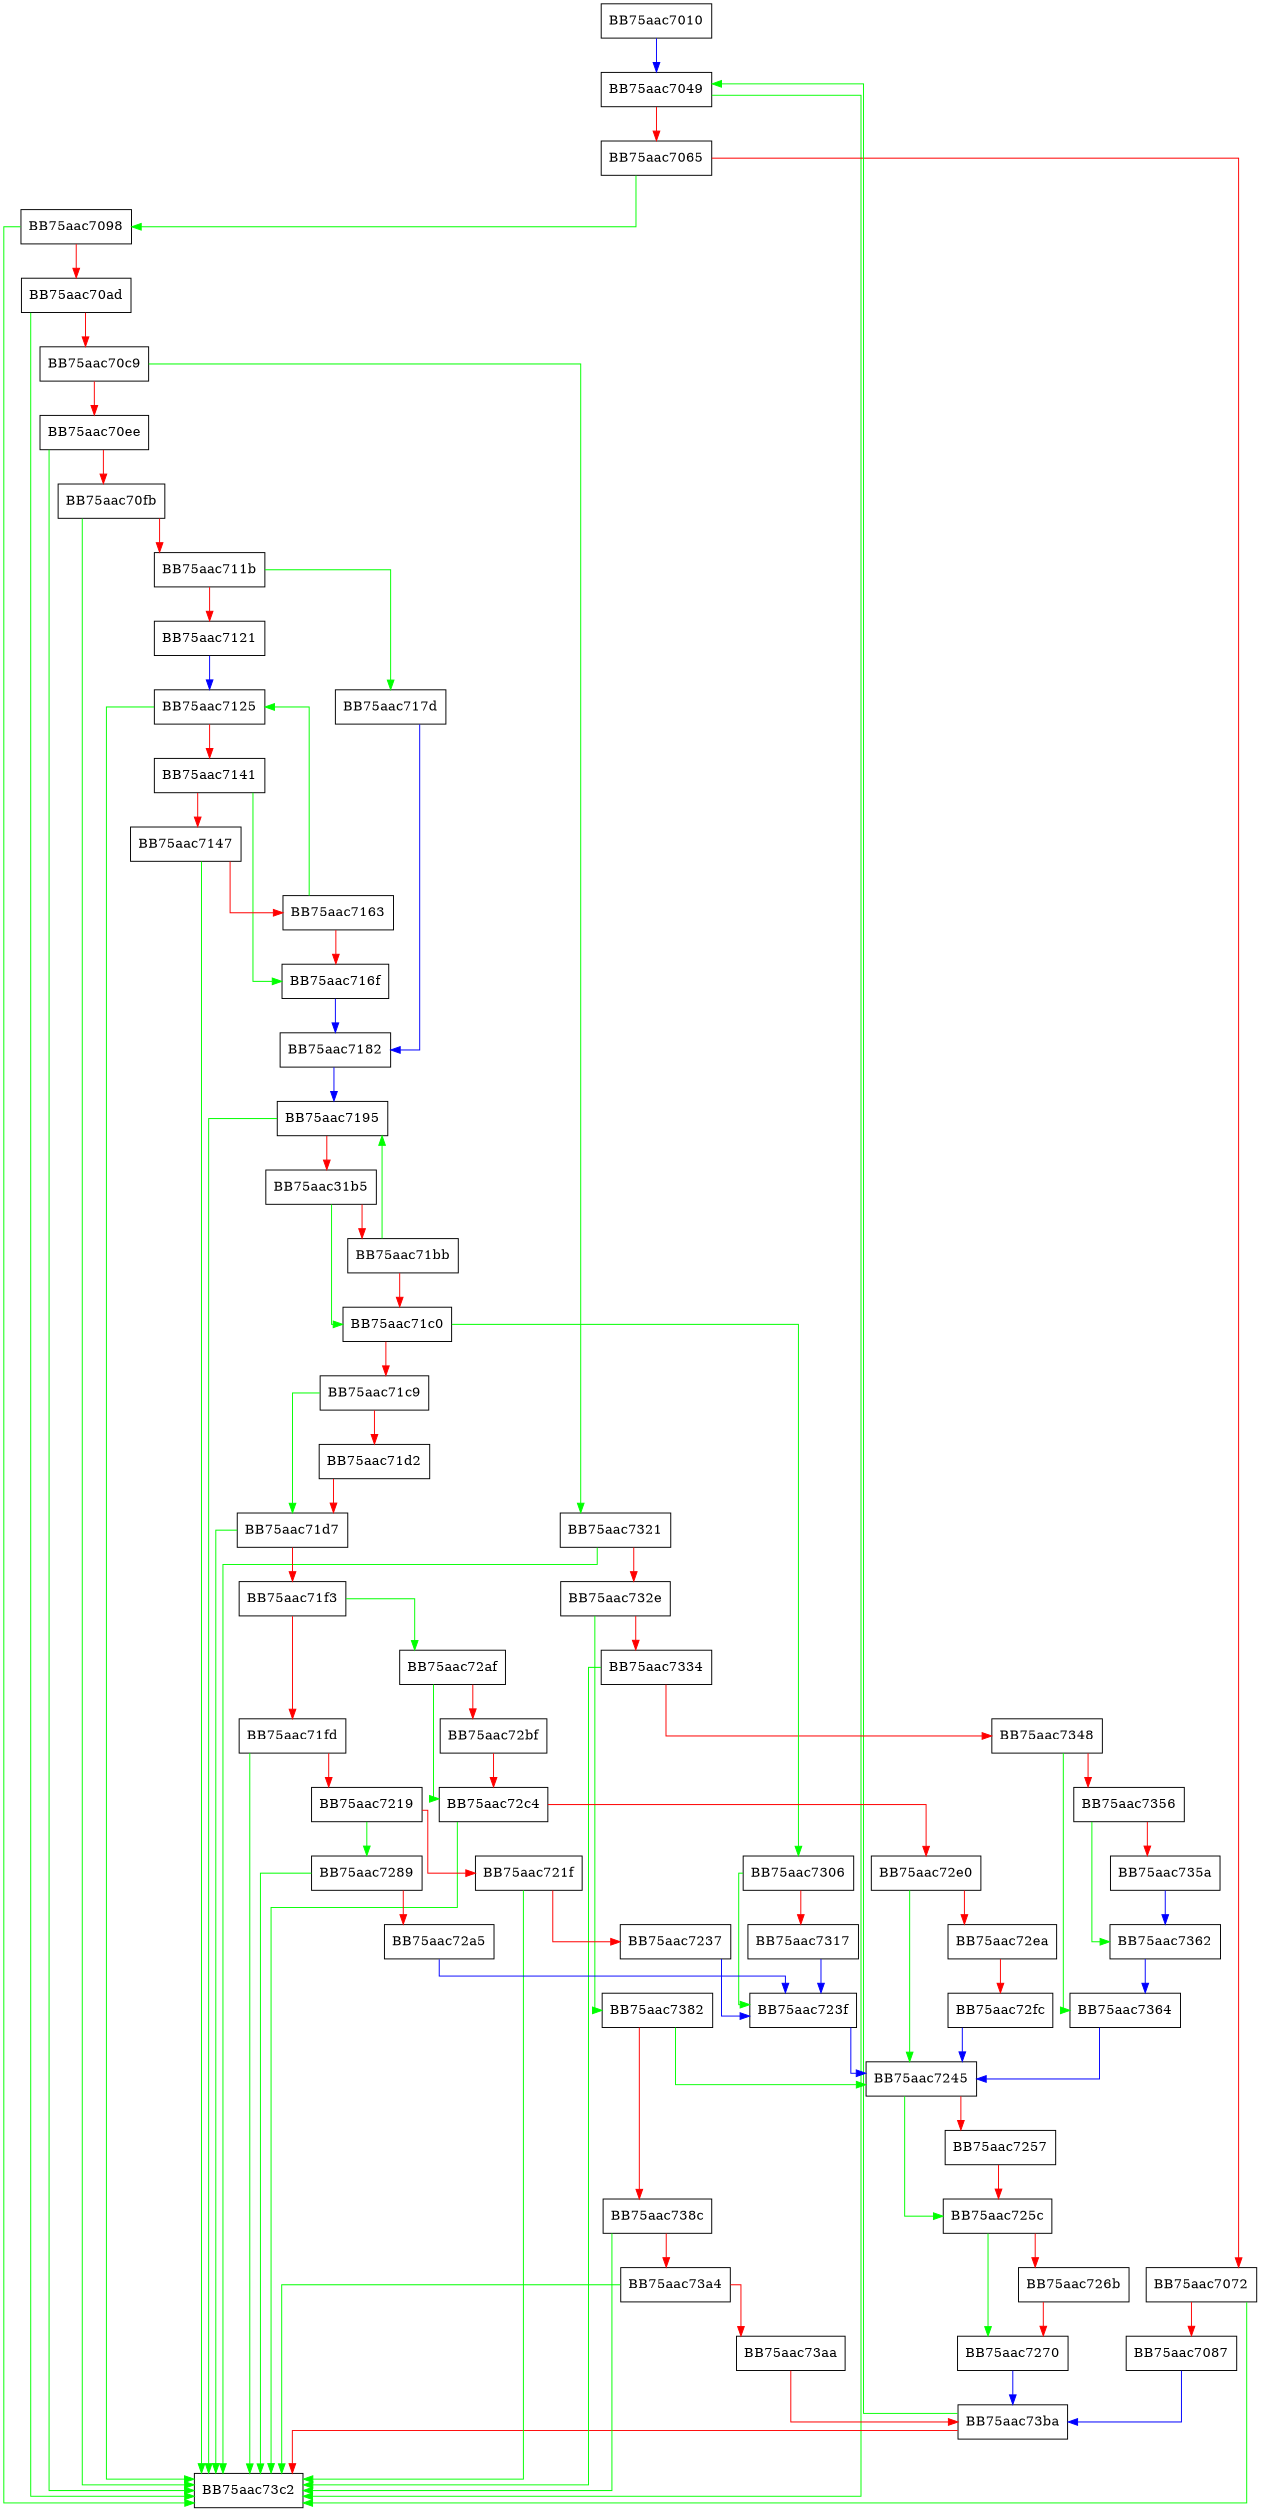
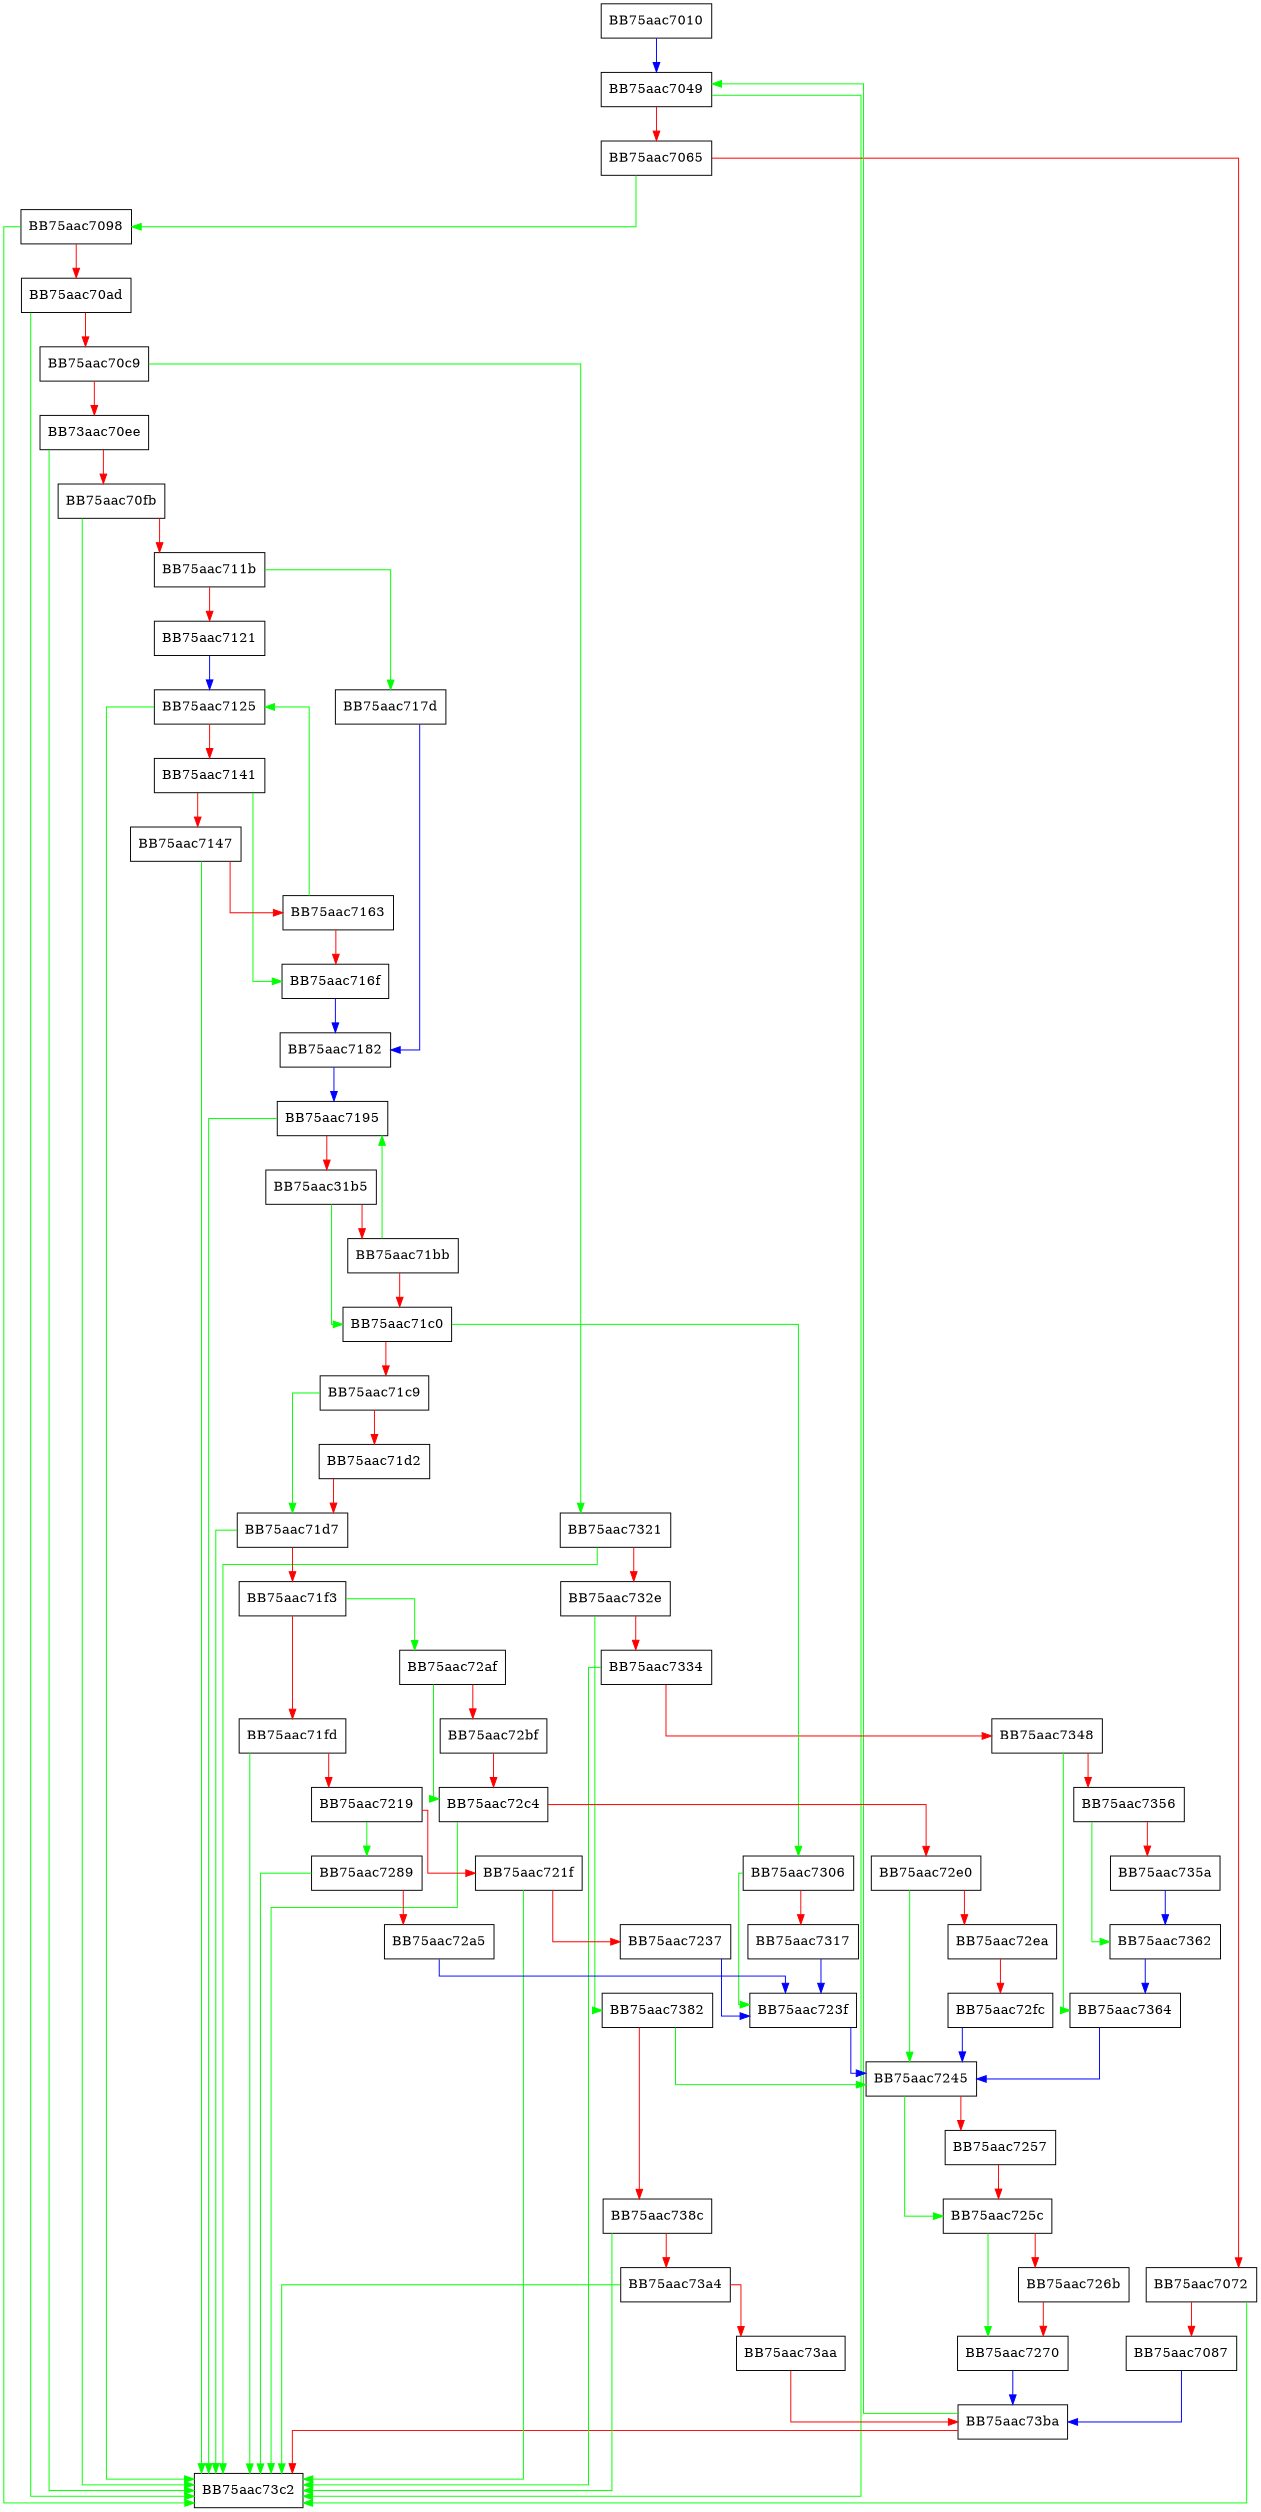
(94, 433) -> (94, 433)
